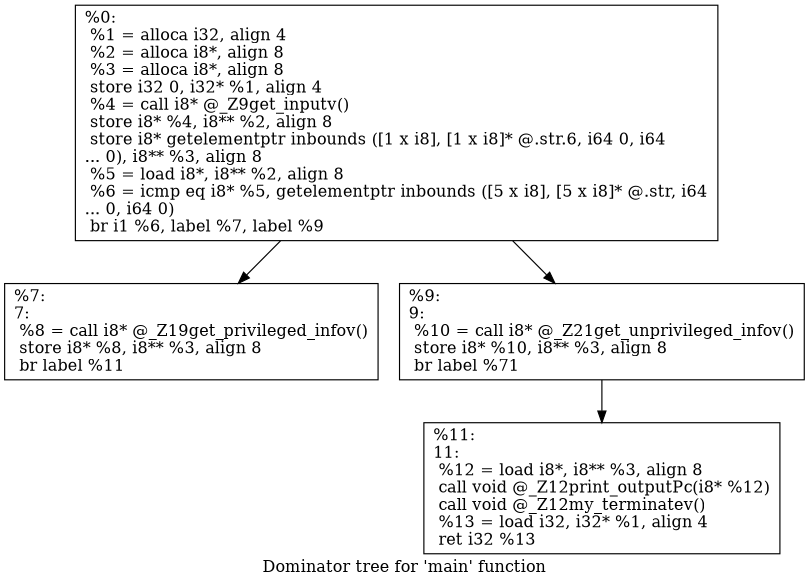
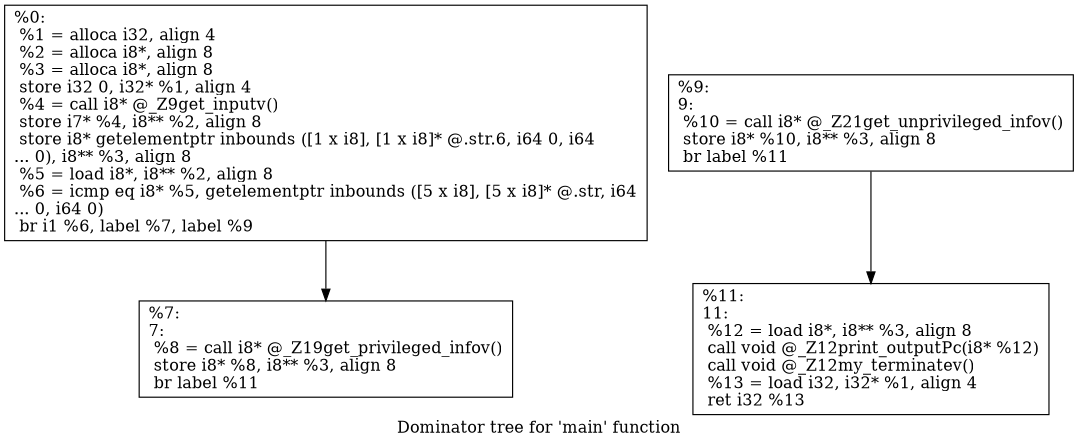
(209, 122) -> (138, 122)
(530, 258) -> none
(464, 366) -> (734, 157)
